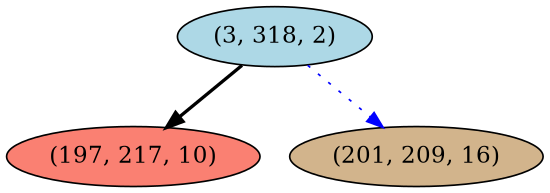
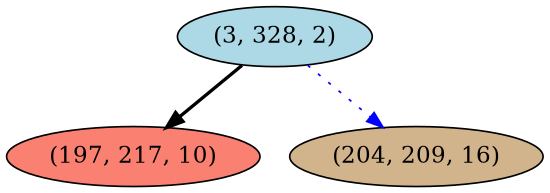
(275, 37) -> (275, 37)
(416, 157) -> (416, 157)
